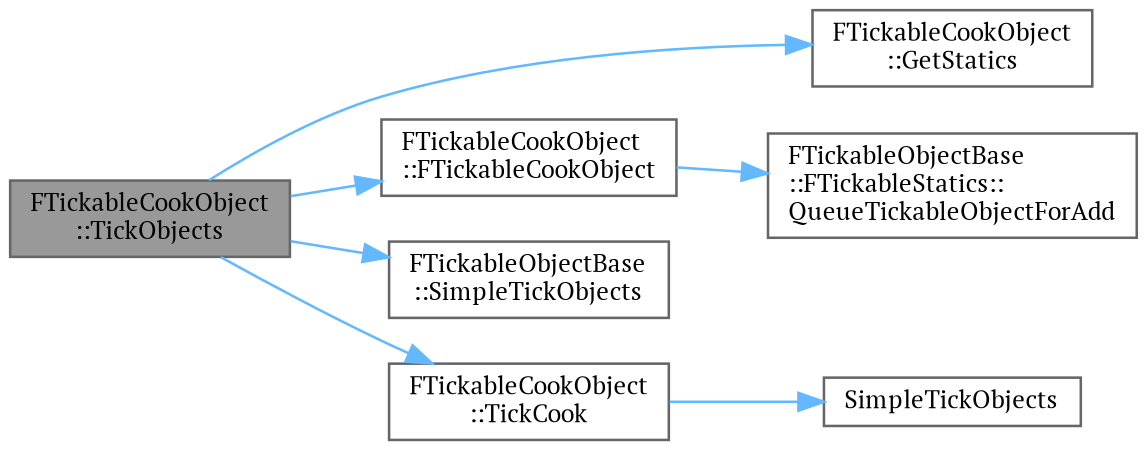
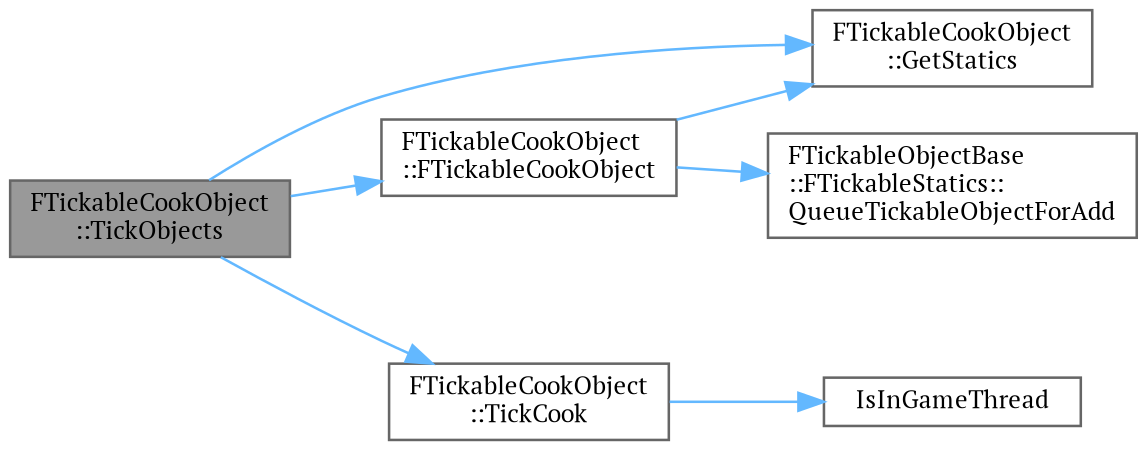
none -> (732, 105)
(529, 280) -> none
(952, 402) -> (952, 402)
